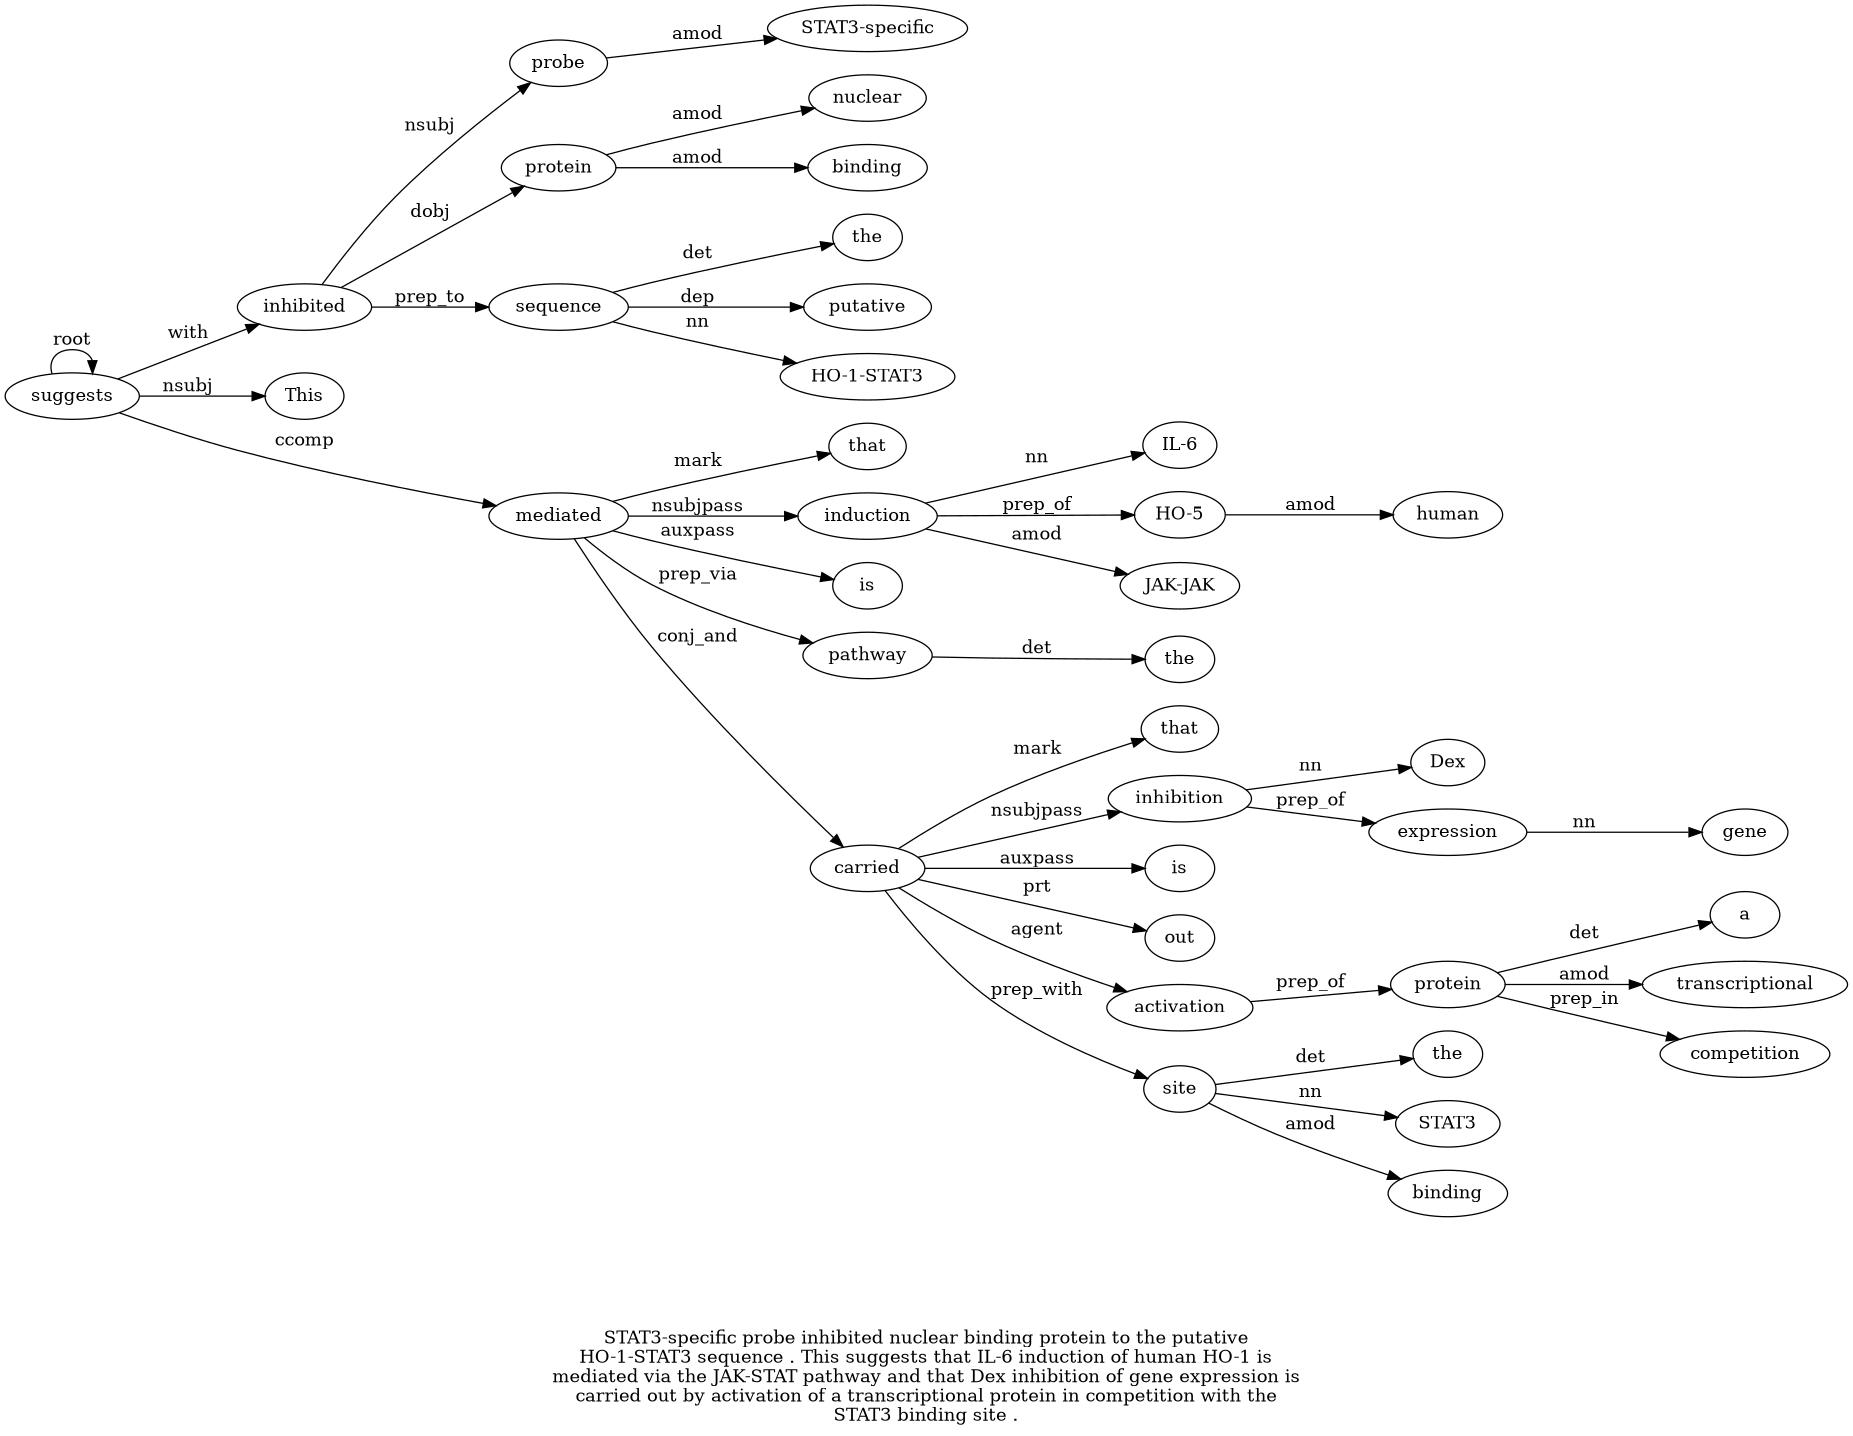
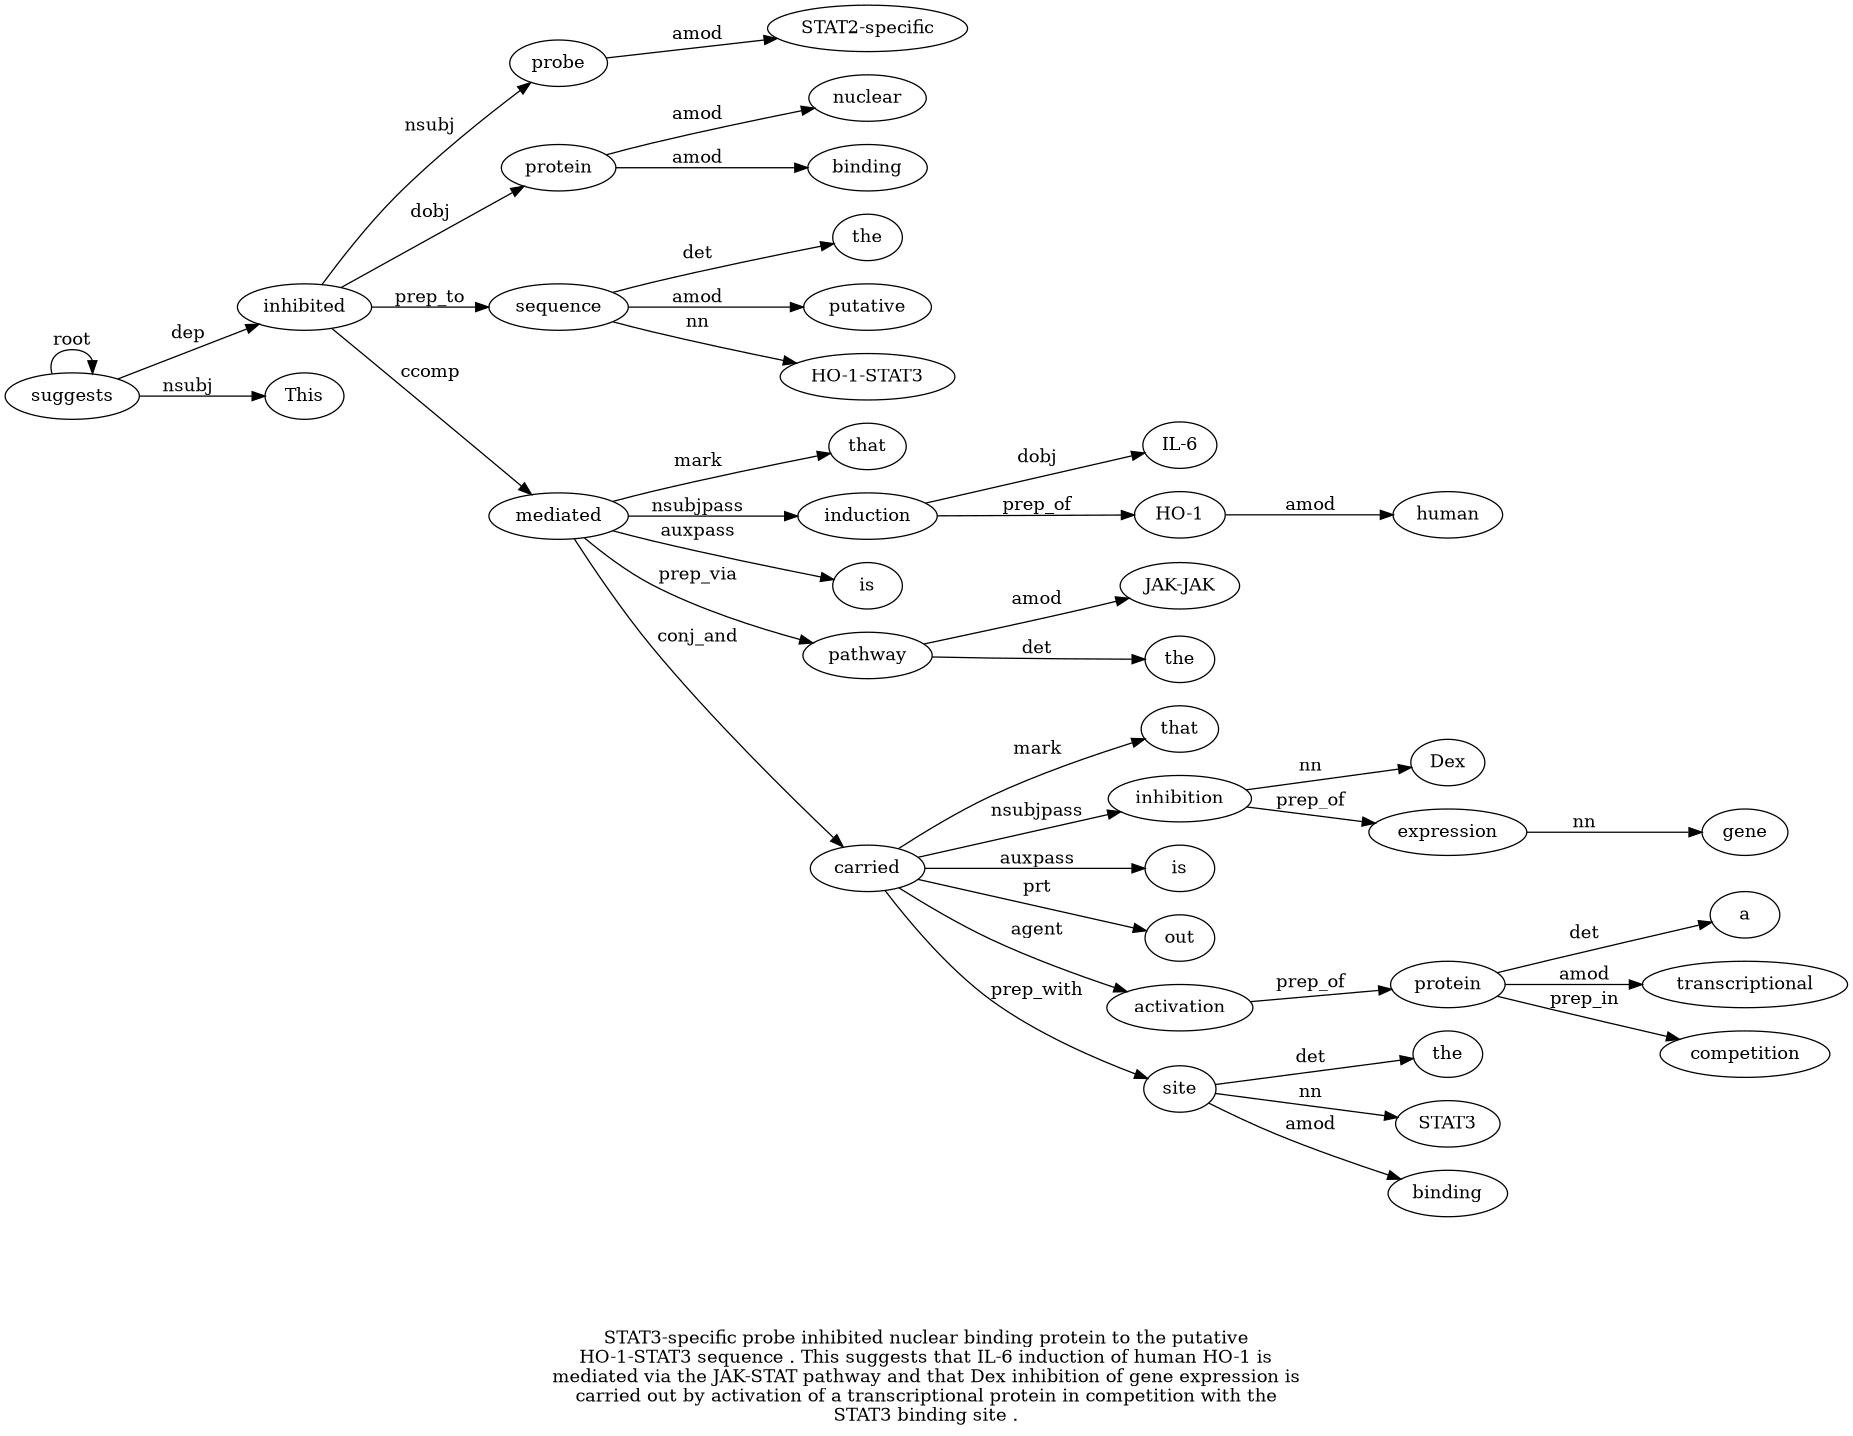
(868, 28) -> (868, 28)
(698, 297) -> (698, 297)
(188, 334) -> (188, 334)
(1037, 457) -> (1037, 457)
(299, 466) -> (427, 407)
(1180, 515) -> (1180, 515)
(1021, 550) -> (1020, 623)
